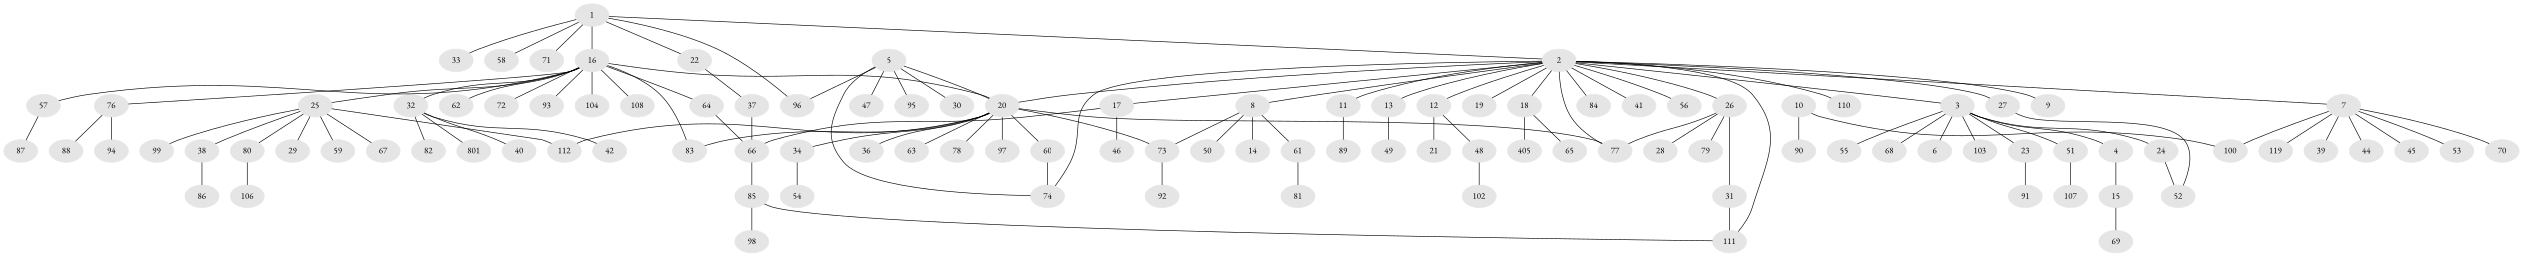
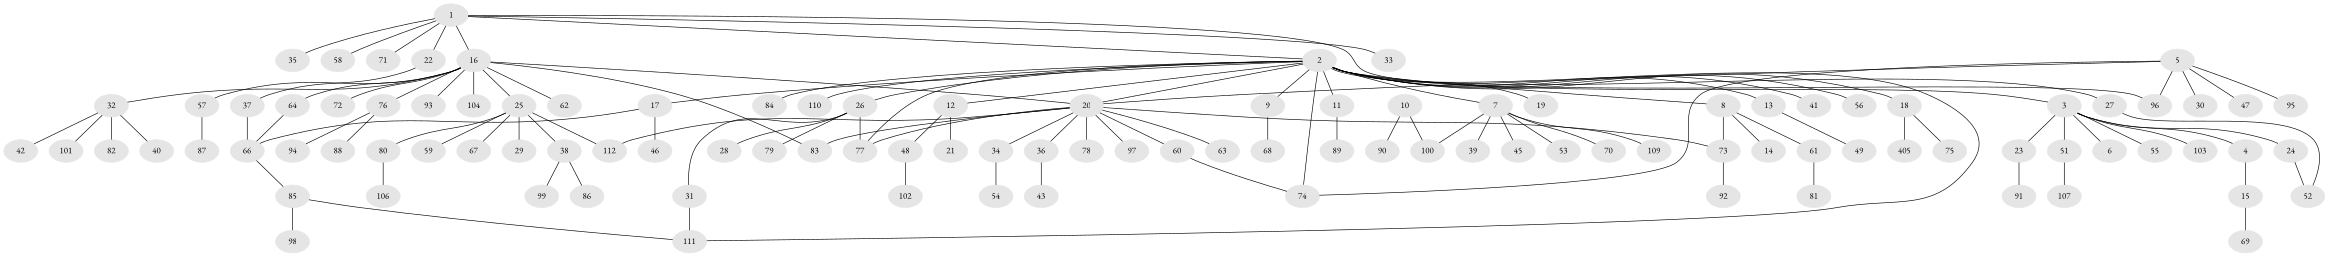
none -> (293, 60)
(637, 106) -> none
(234, 124) -> (553, 174)
(1923, 128) -> (1268, 128)
(474, 151) -> (66, 151)
(1207, 151) -> none
(1570, 151) -> (1950, 151)
(2276, 151) -> (1654, 151)
(2366, 151) -> none
none -> (1041, 196)
